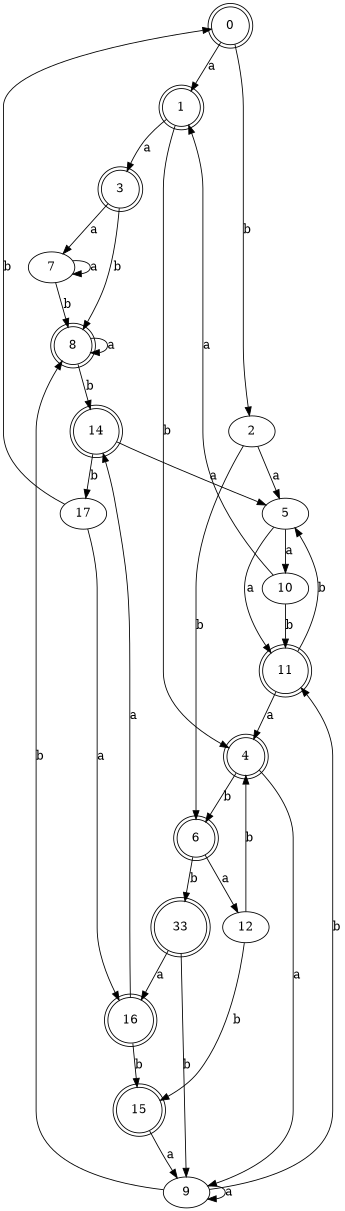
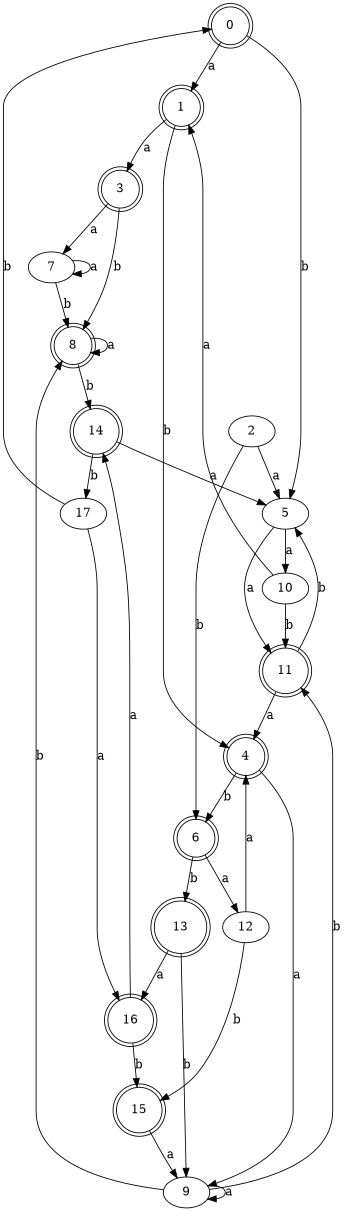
(243, 225) -> (301, 252)
(250, 838) -> (250, 838)
(181, 927) -> (181, 927)
